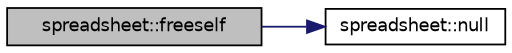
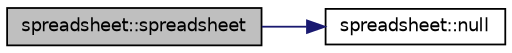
(134, 27) -> (134, 27)
